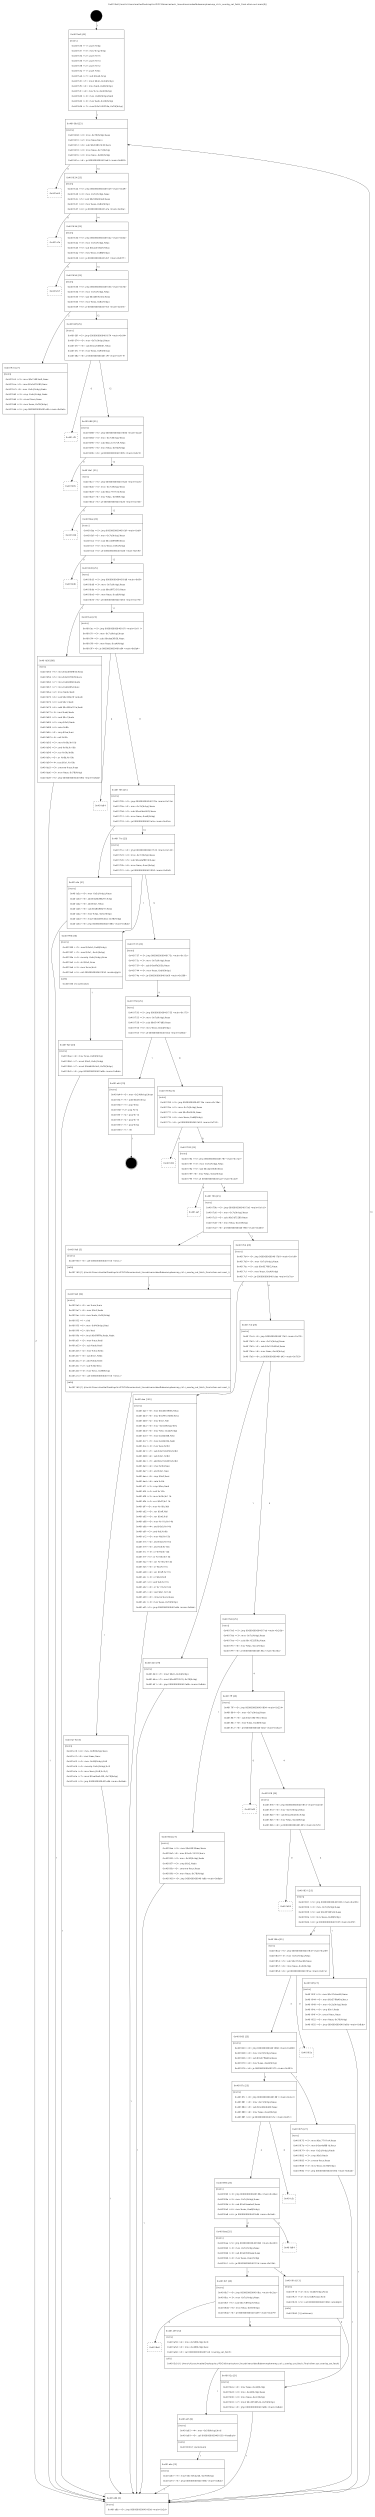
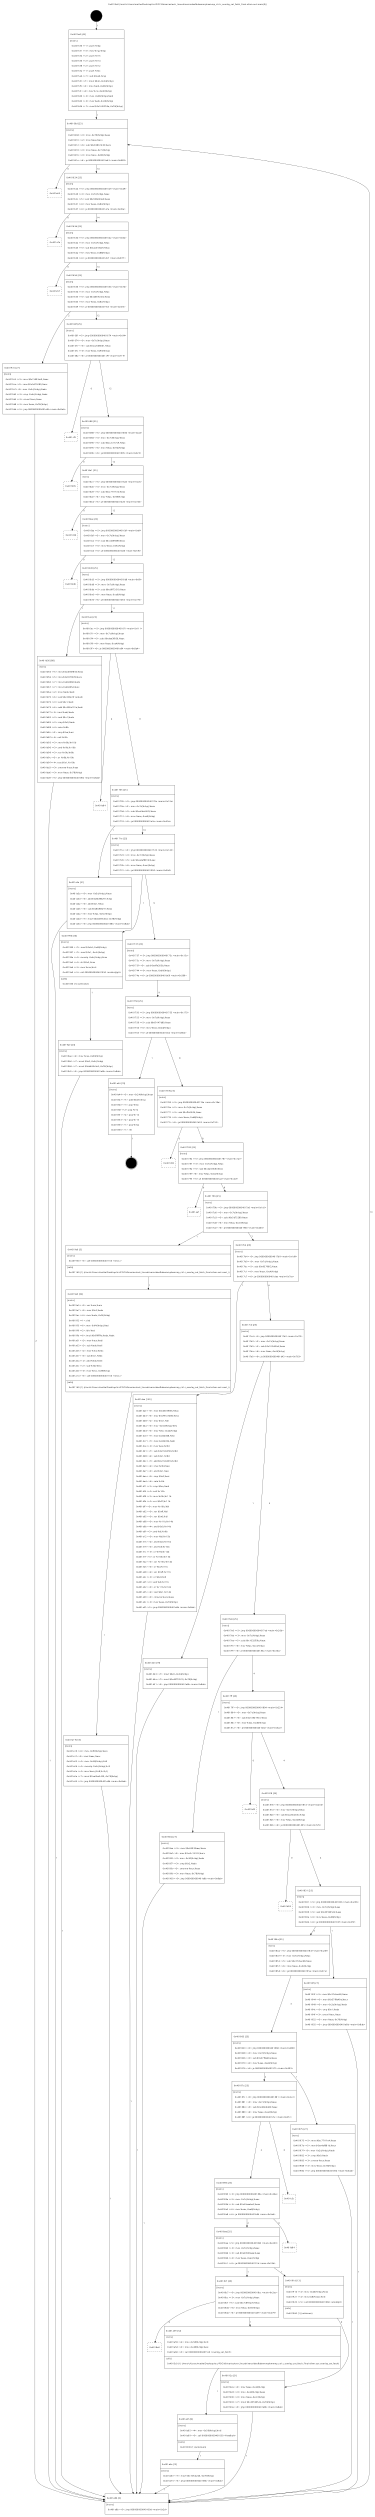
(306, 2052) -> none
